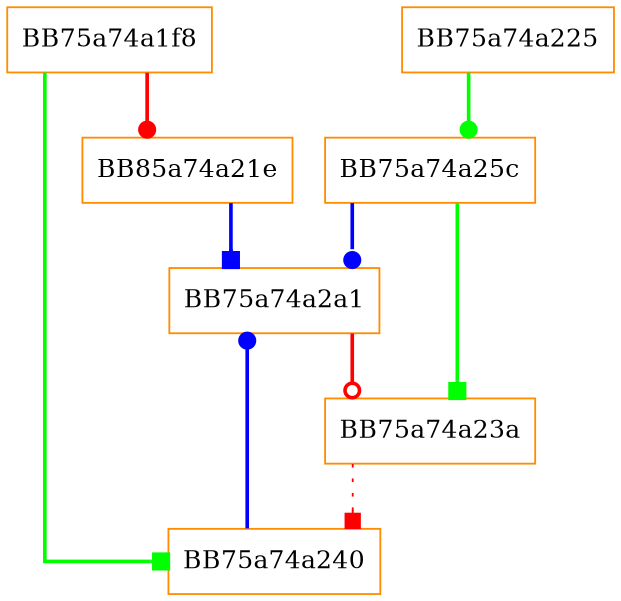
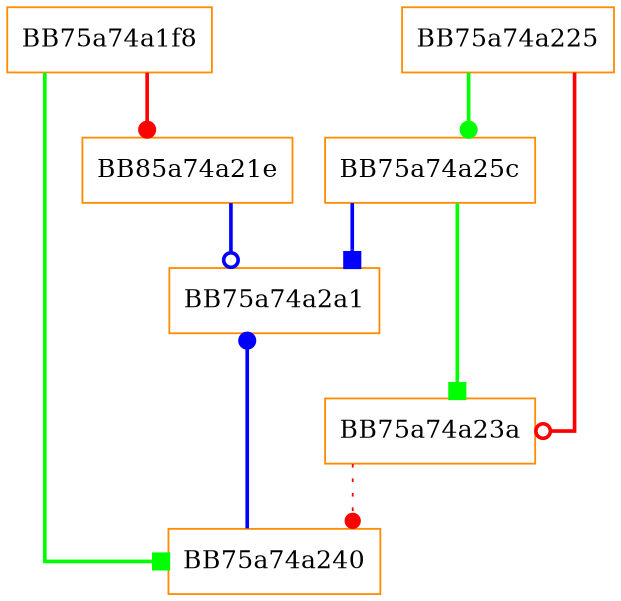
(352, 226) -> (352, 226)
(231, 228) -> (231, 228)
(352, 358) -> (575, 264)
(353, 489) -> (353, 489)
